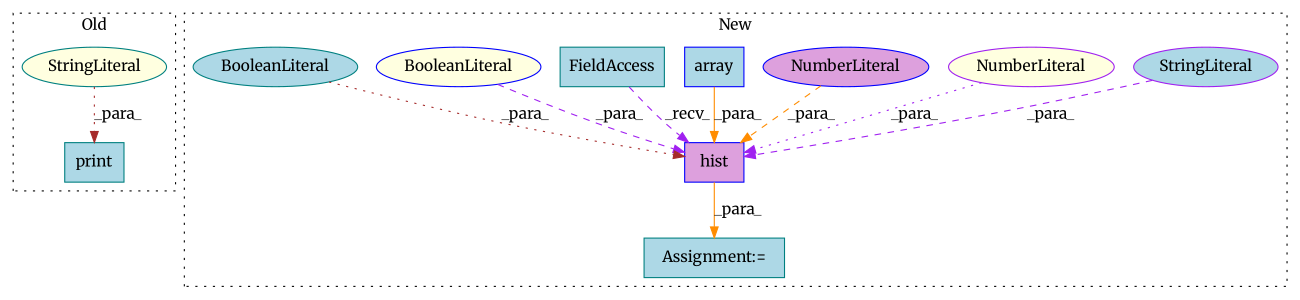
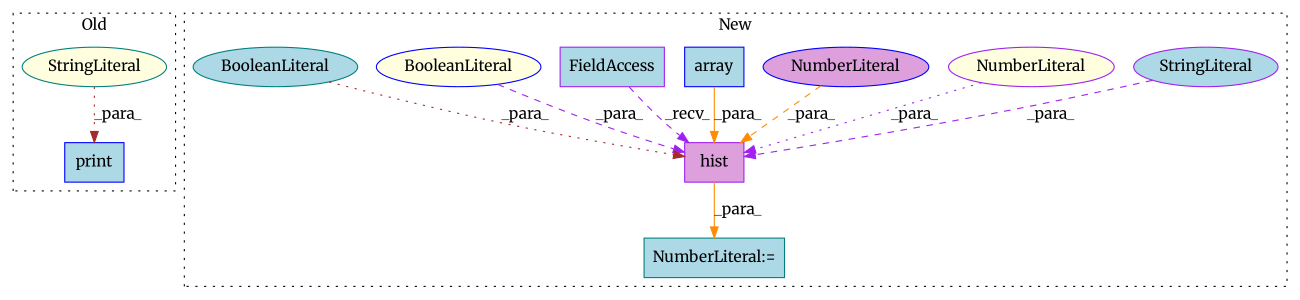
(612, 67) -> (612, 67)
(94, 162) -> (94, 162)
(714, 162) -> (714, 162)
(714, 258) -> (714, 258)
